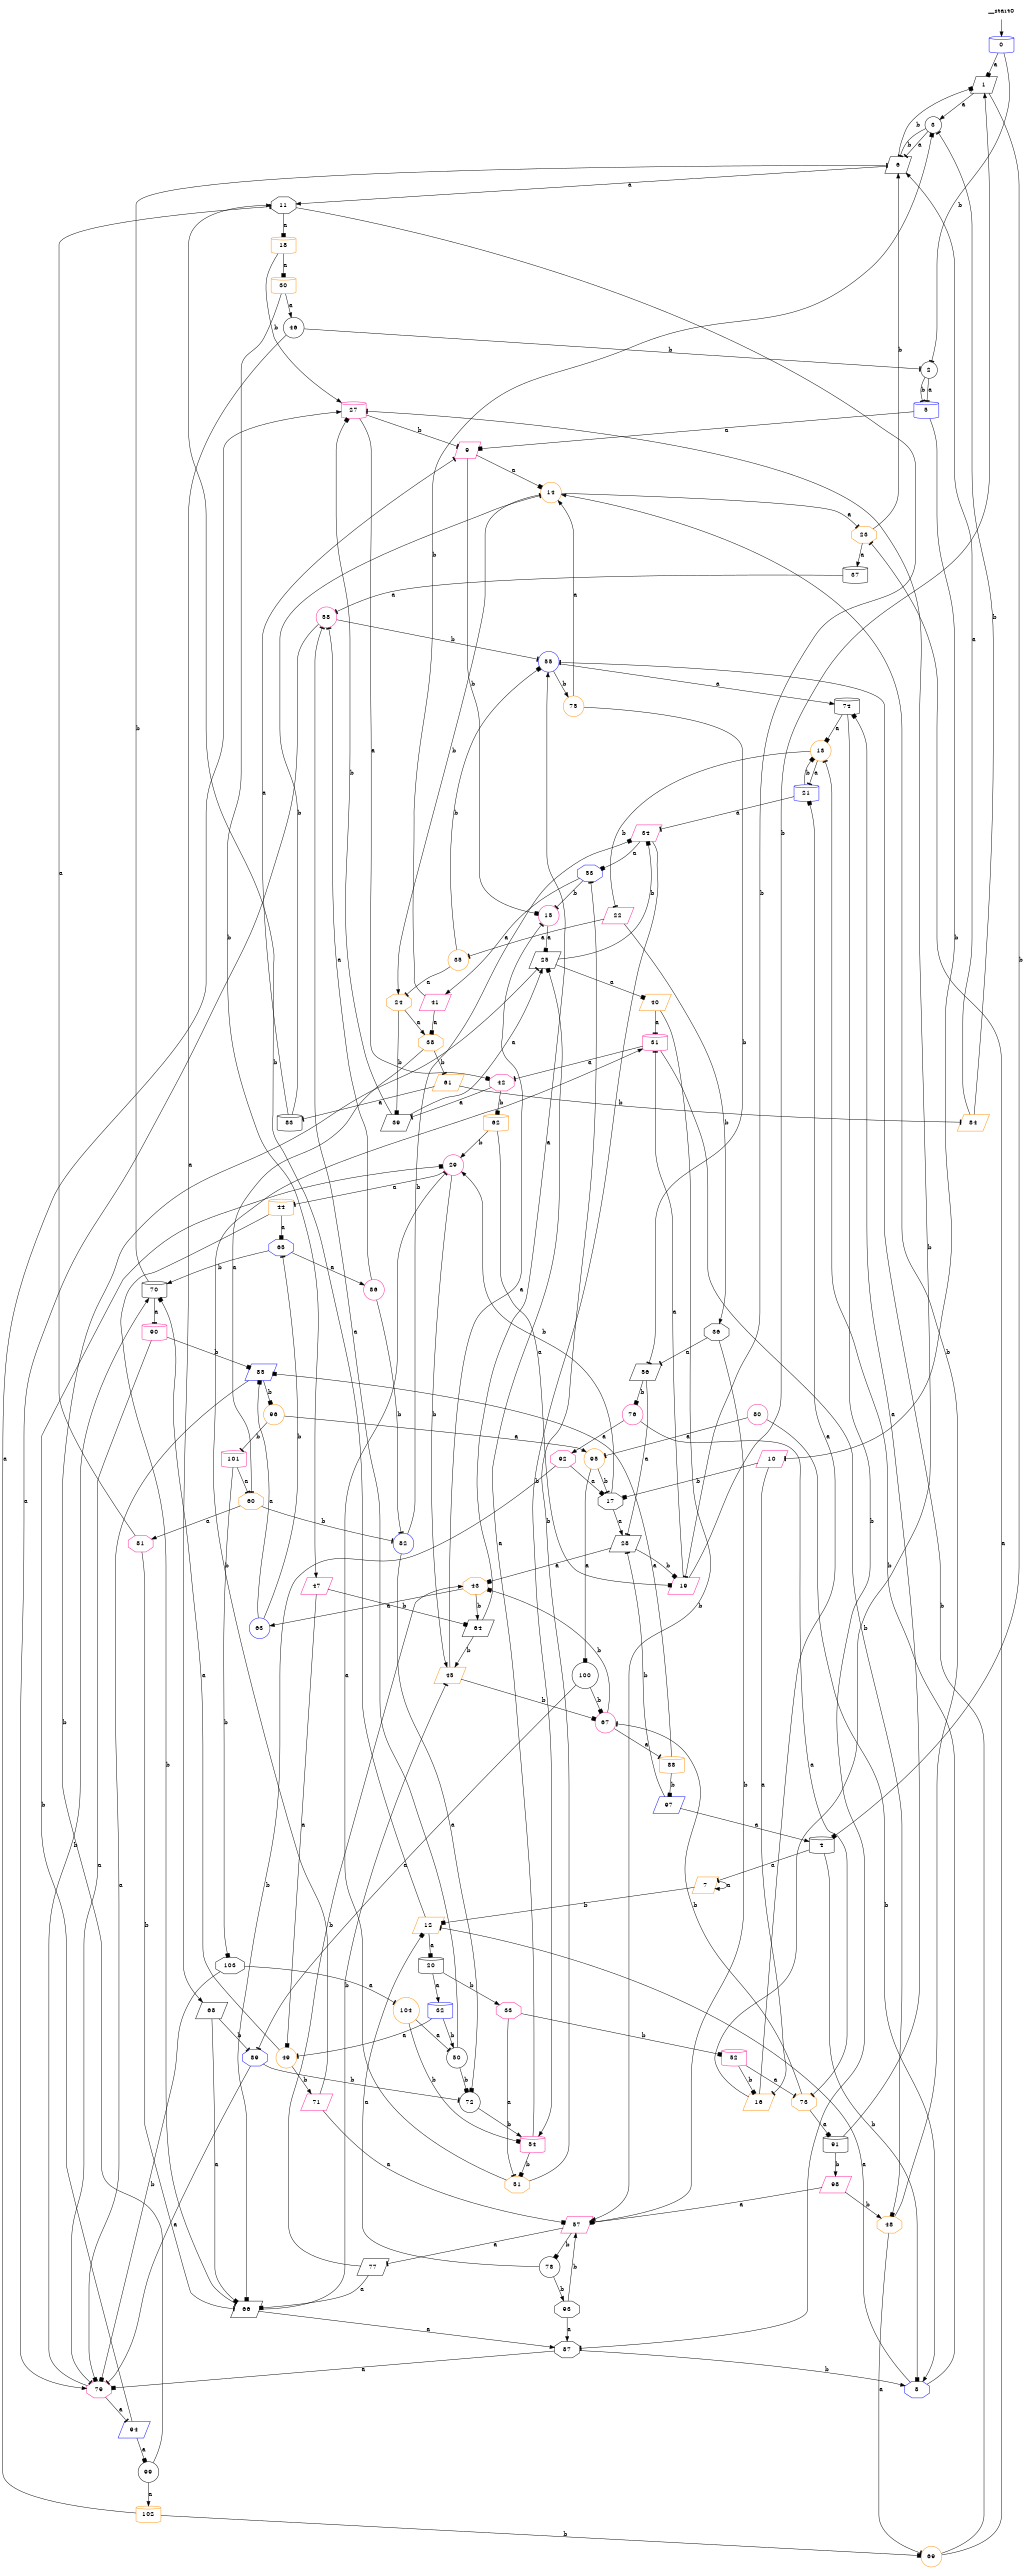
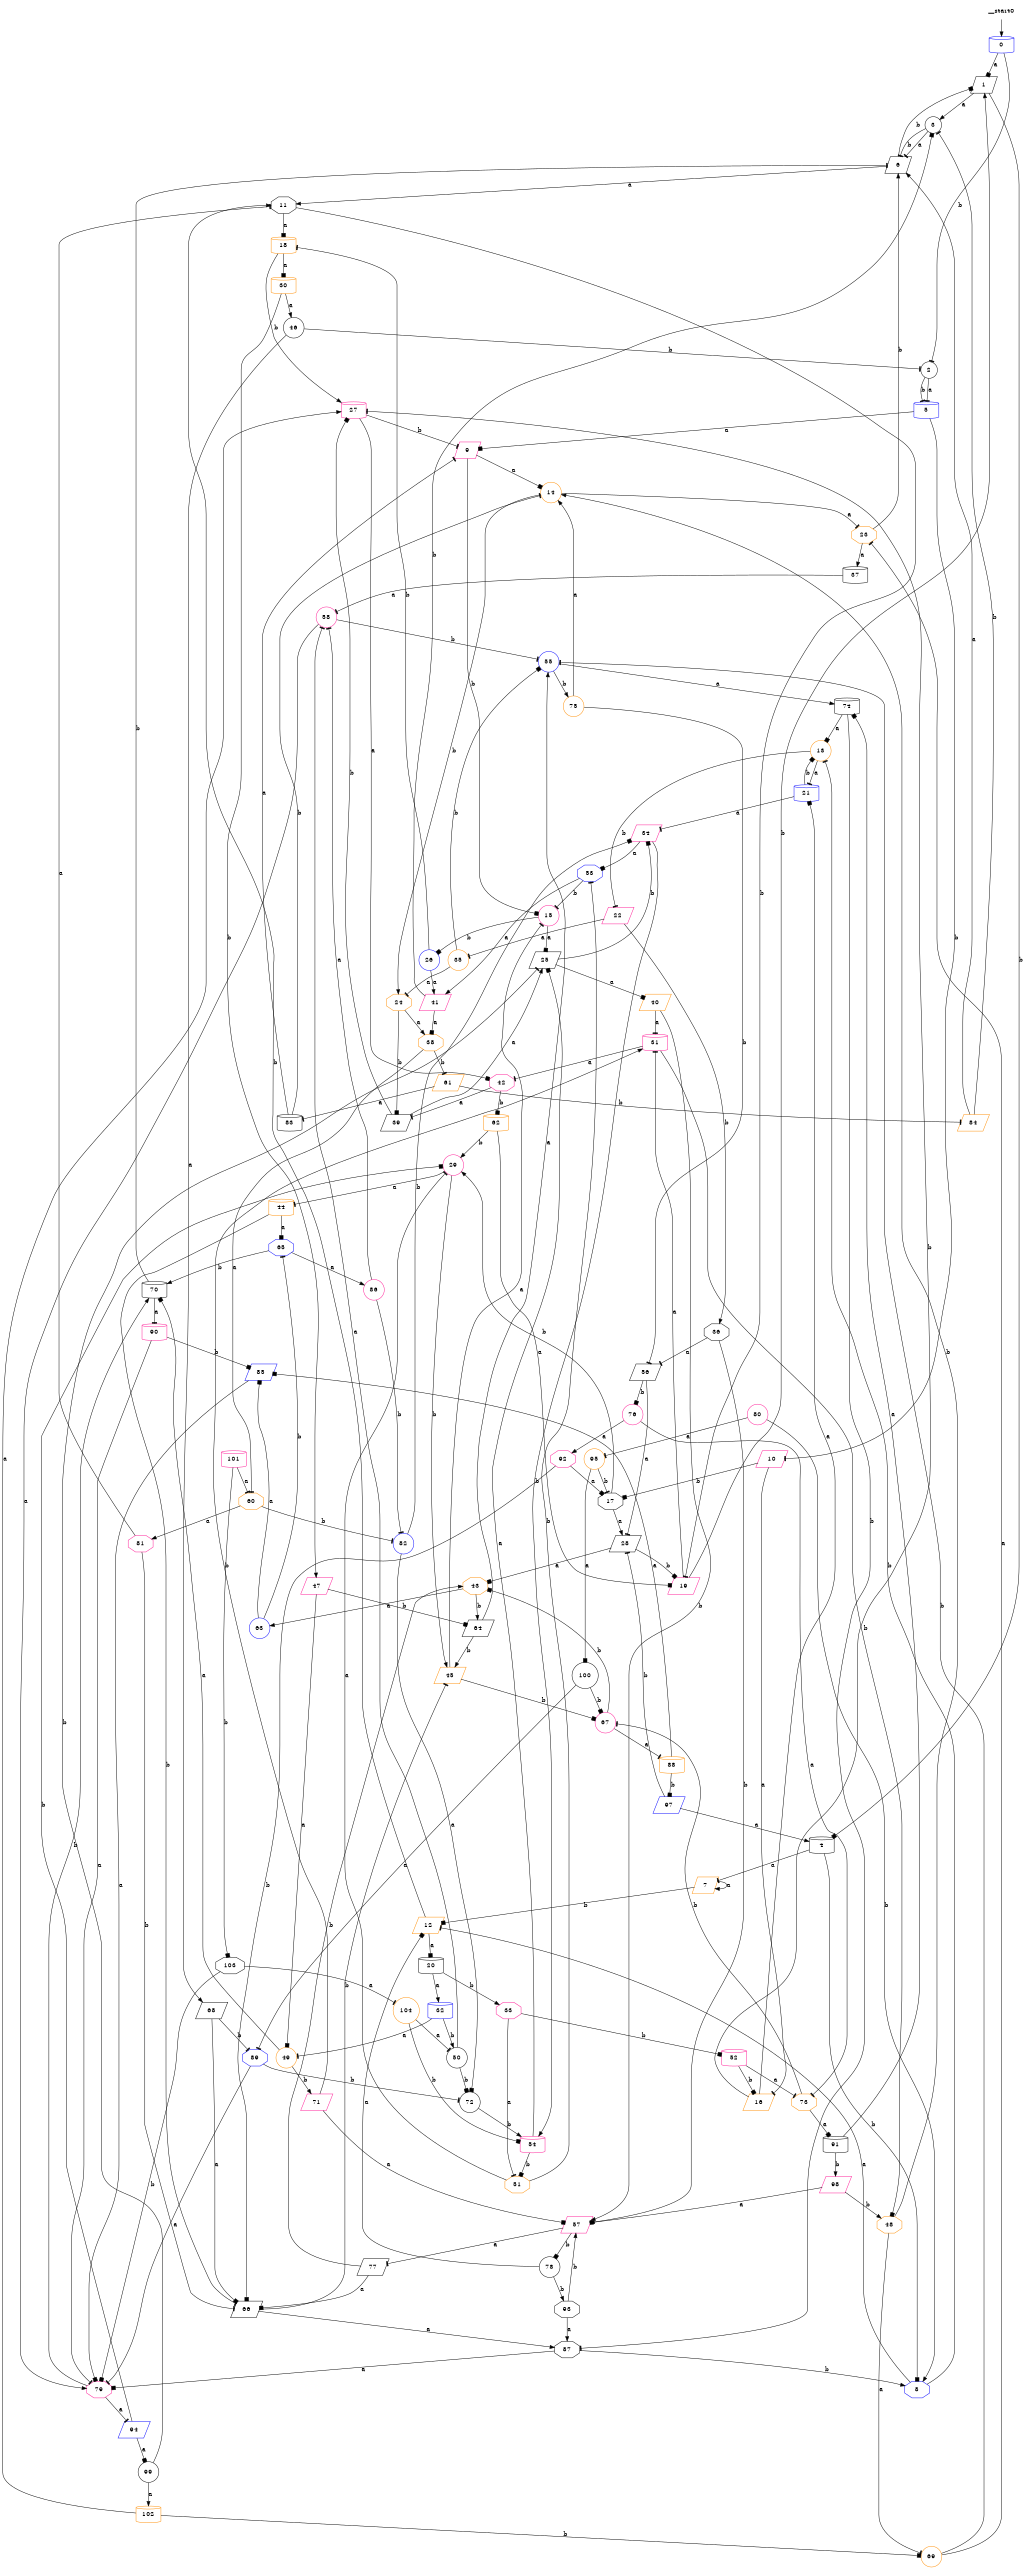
none -> (429, 960)
(274, 1415) -> none
